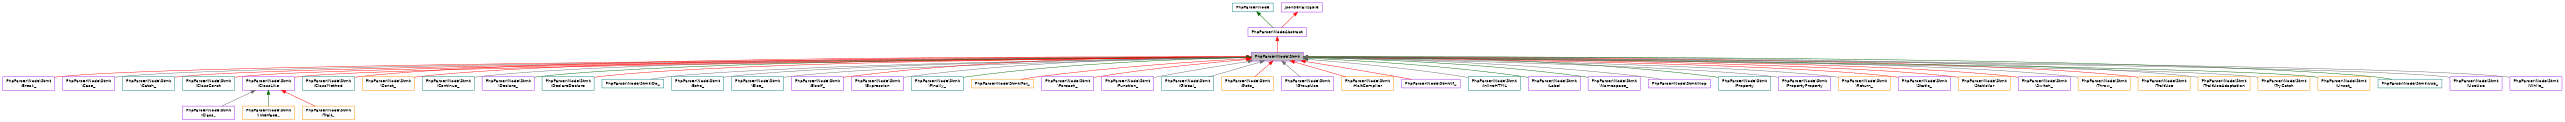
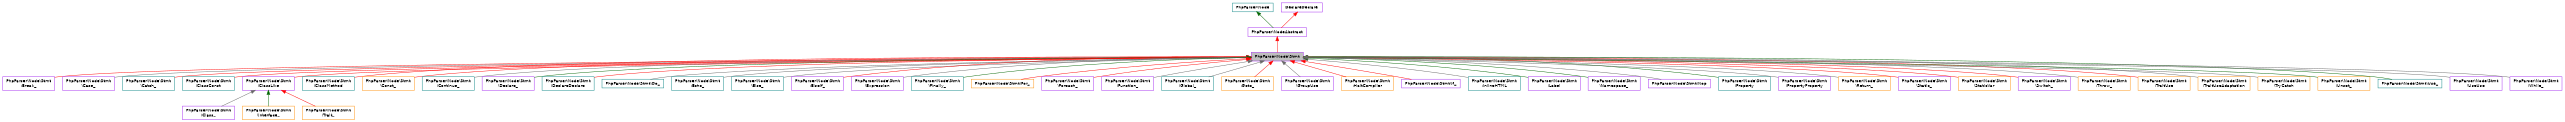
(1302, 7) -> (1302, 7)
